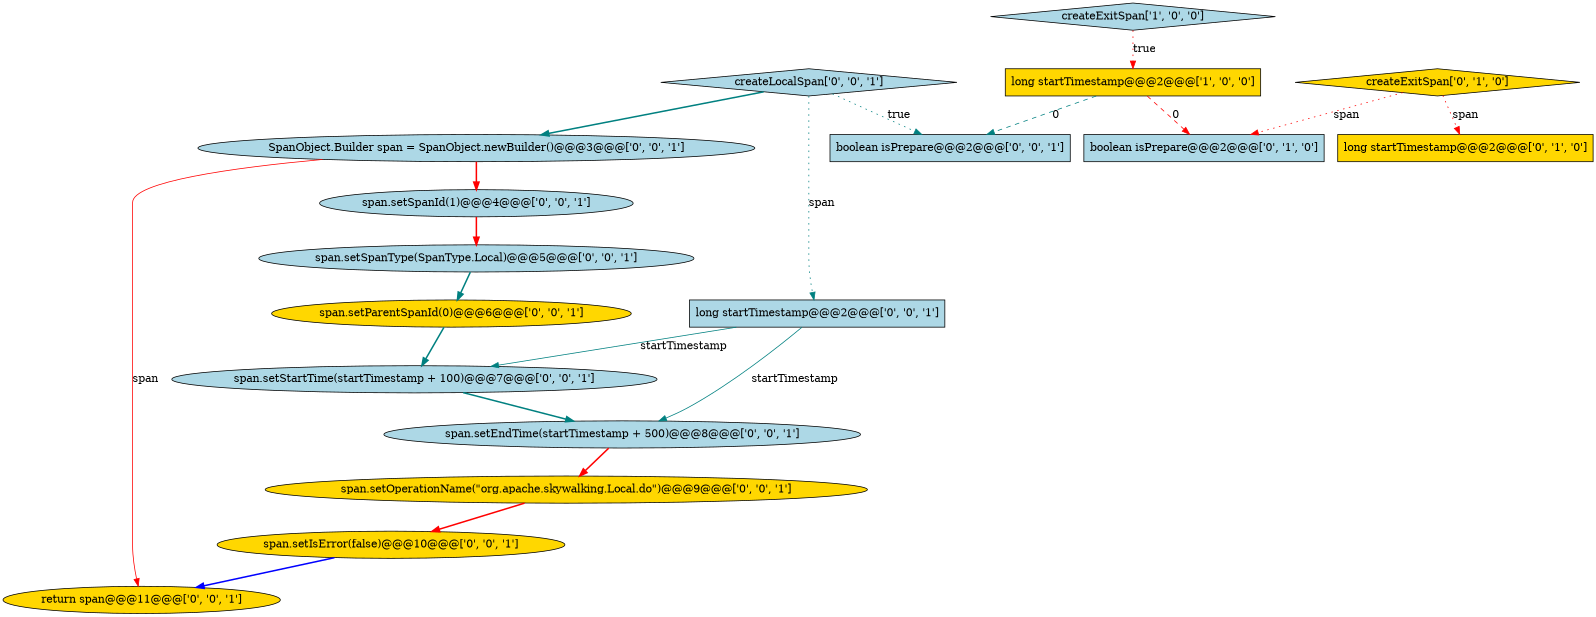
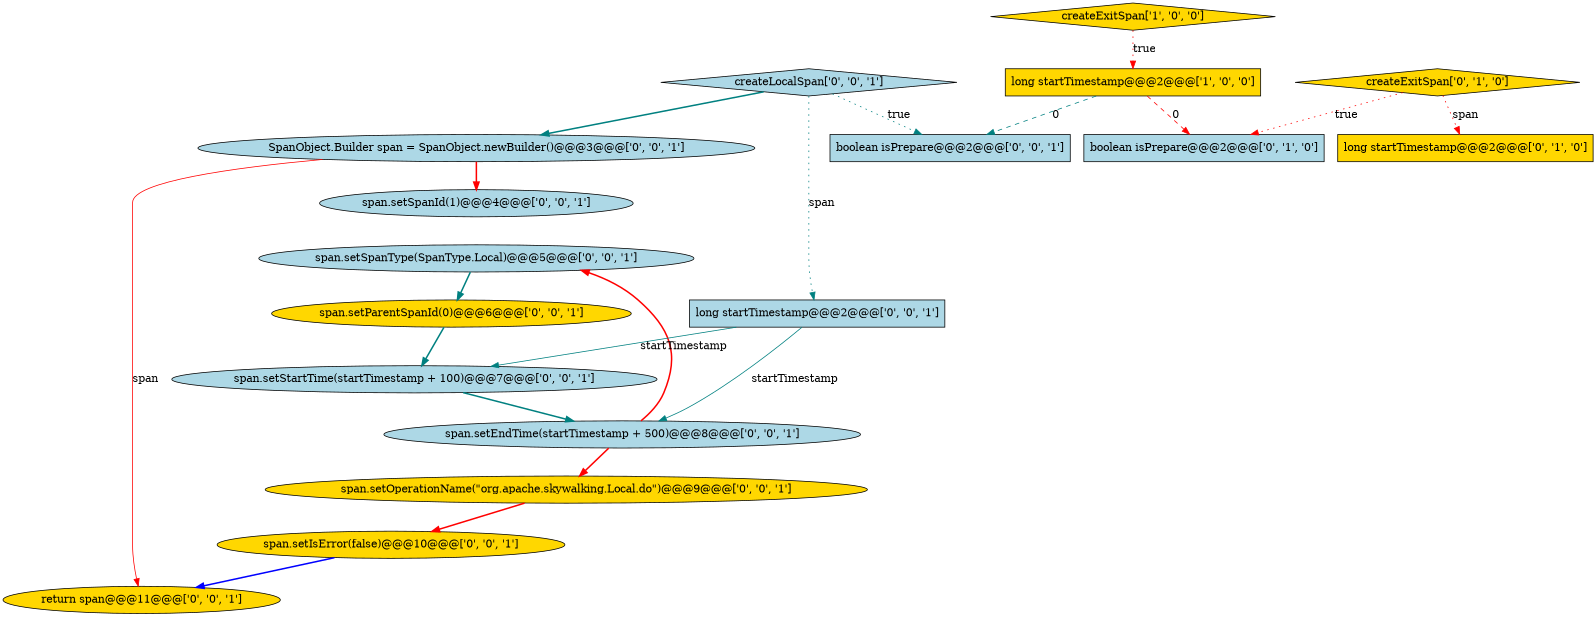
(1133, 17) -> (1133, 17)
(1346, 115) -> (1346, 115)
(476, 227) -> (665, 332)
